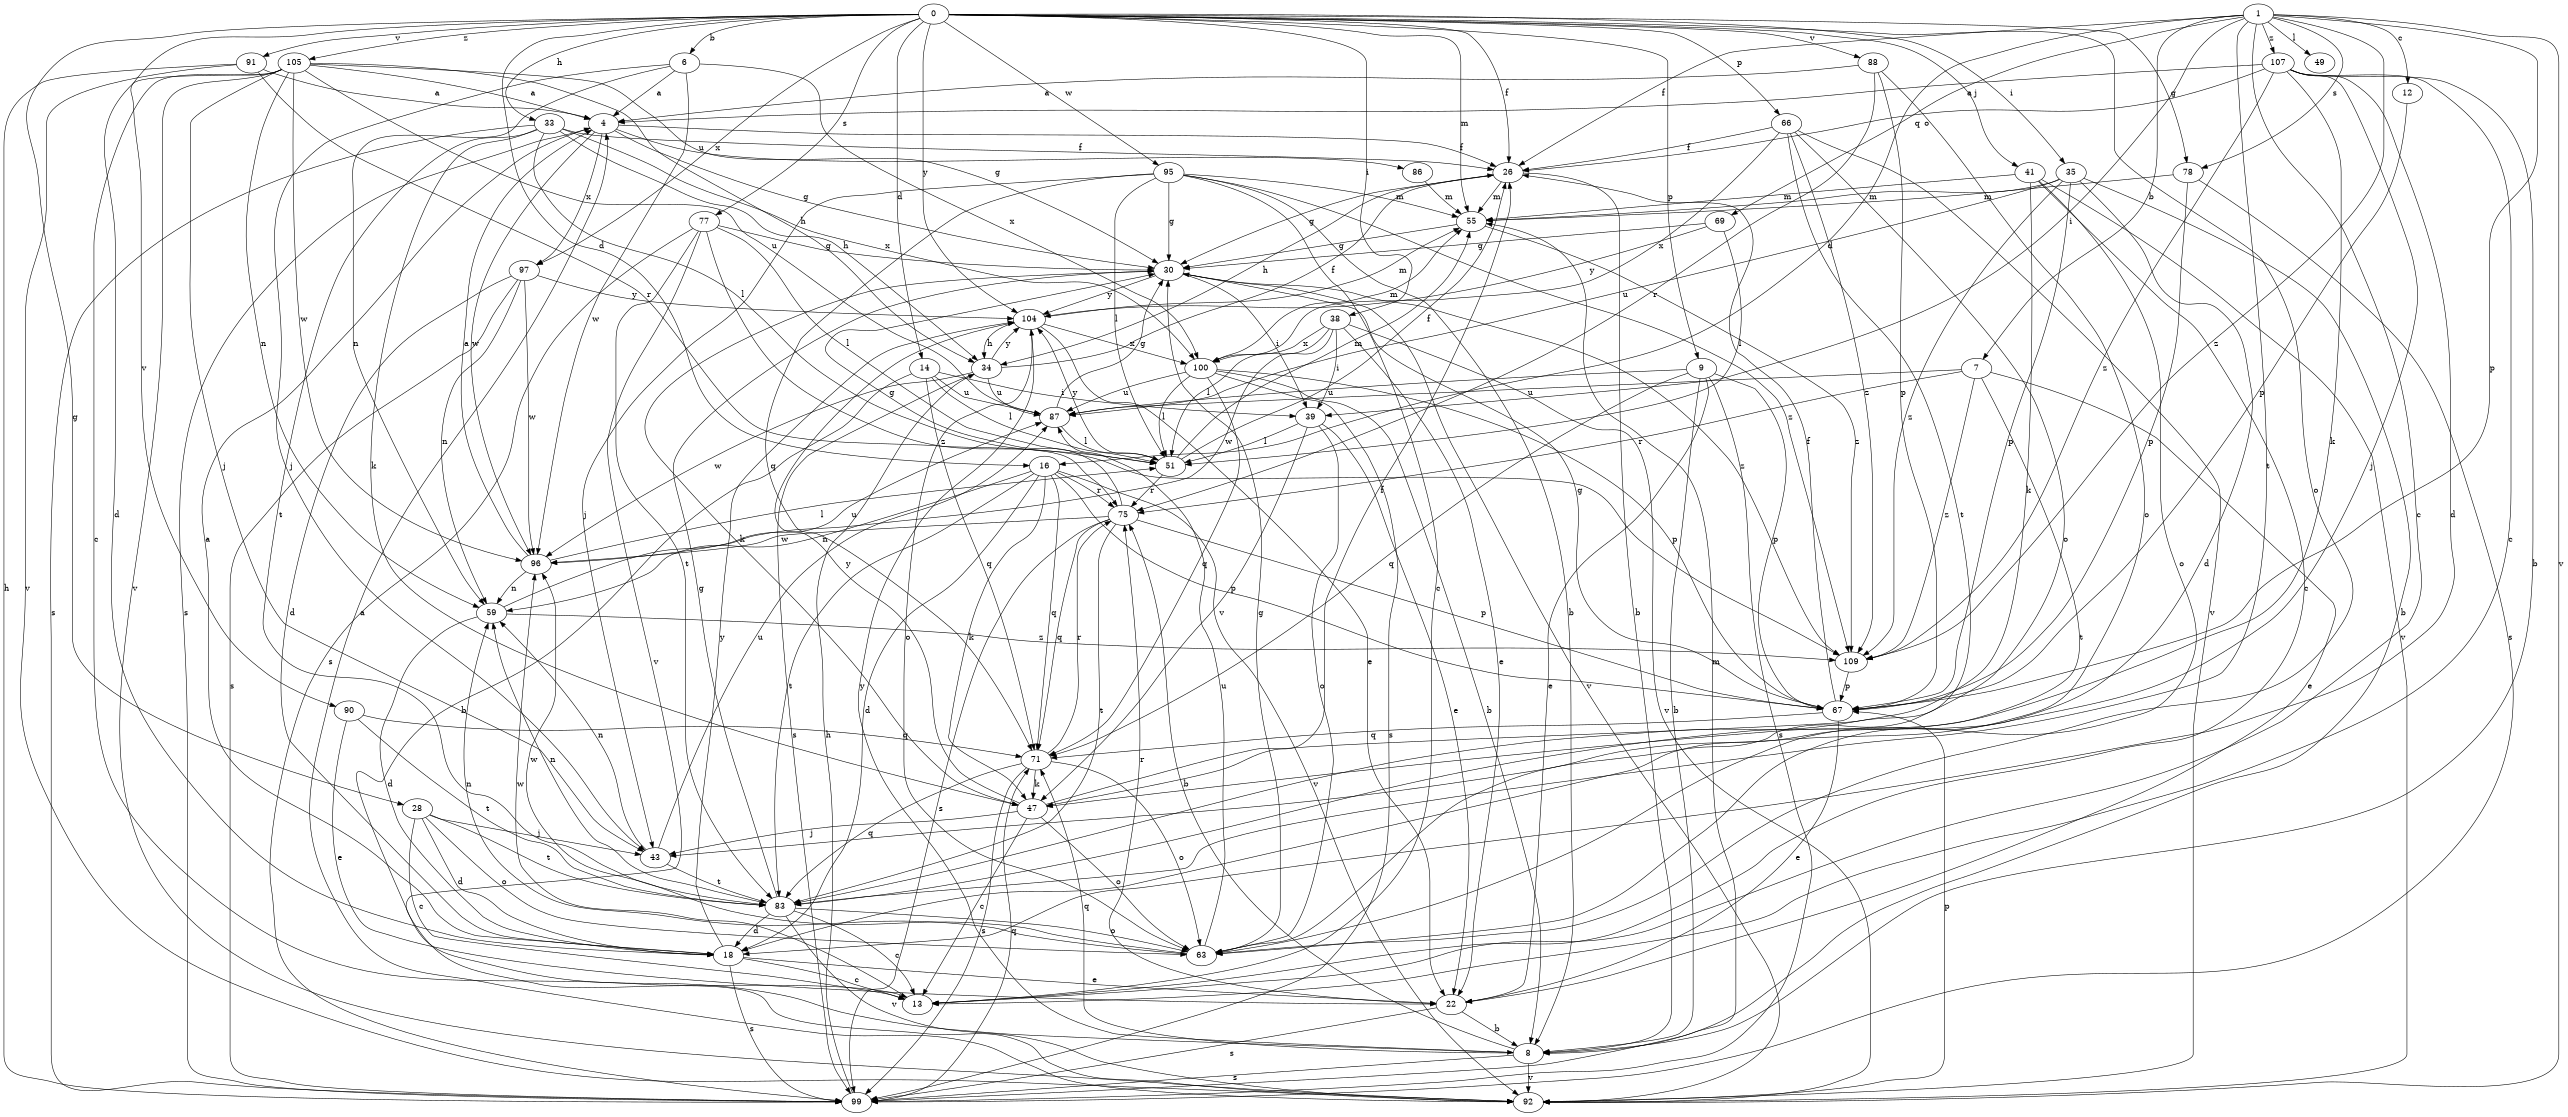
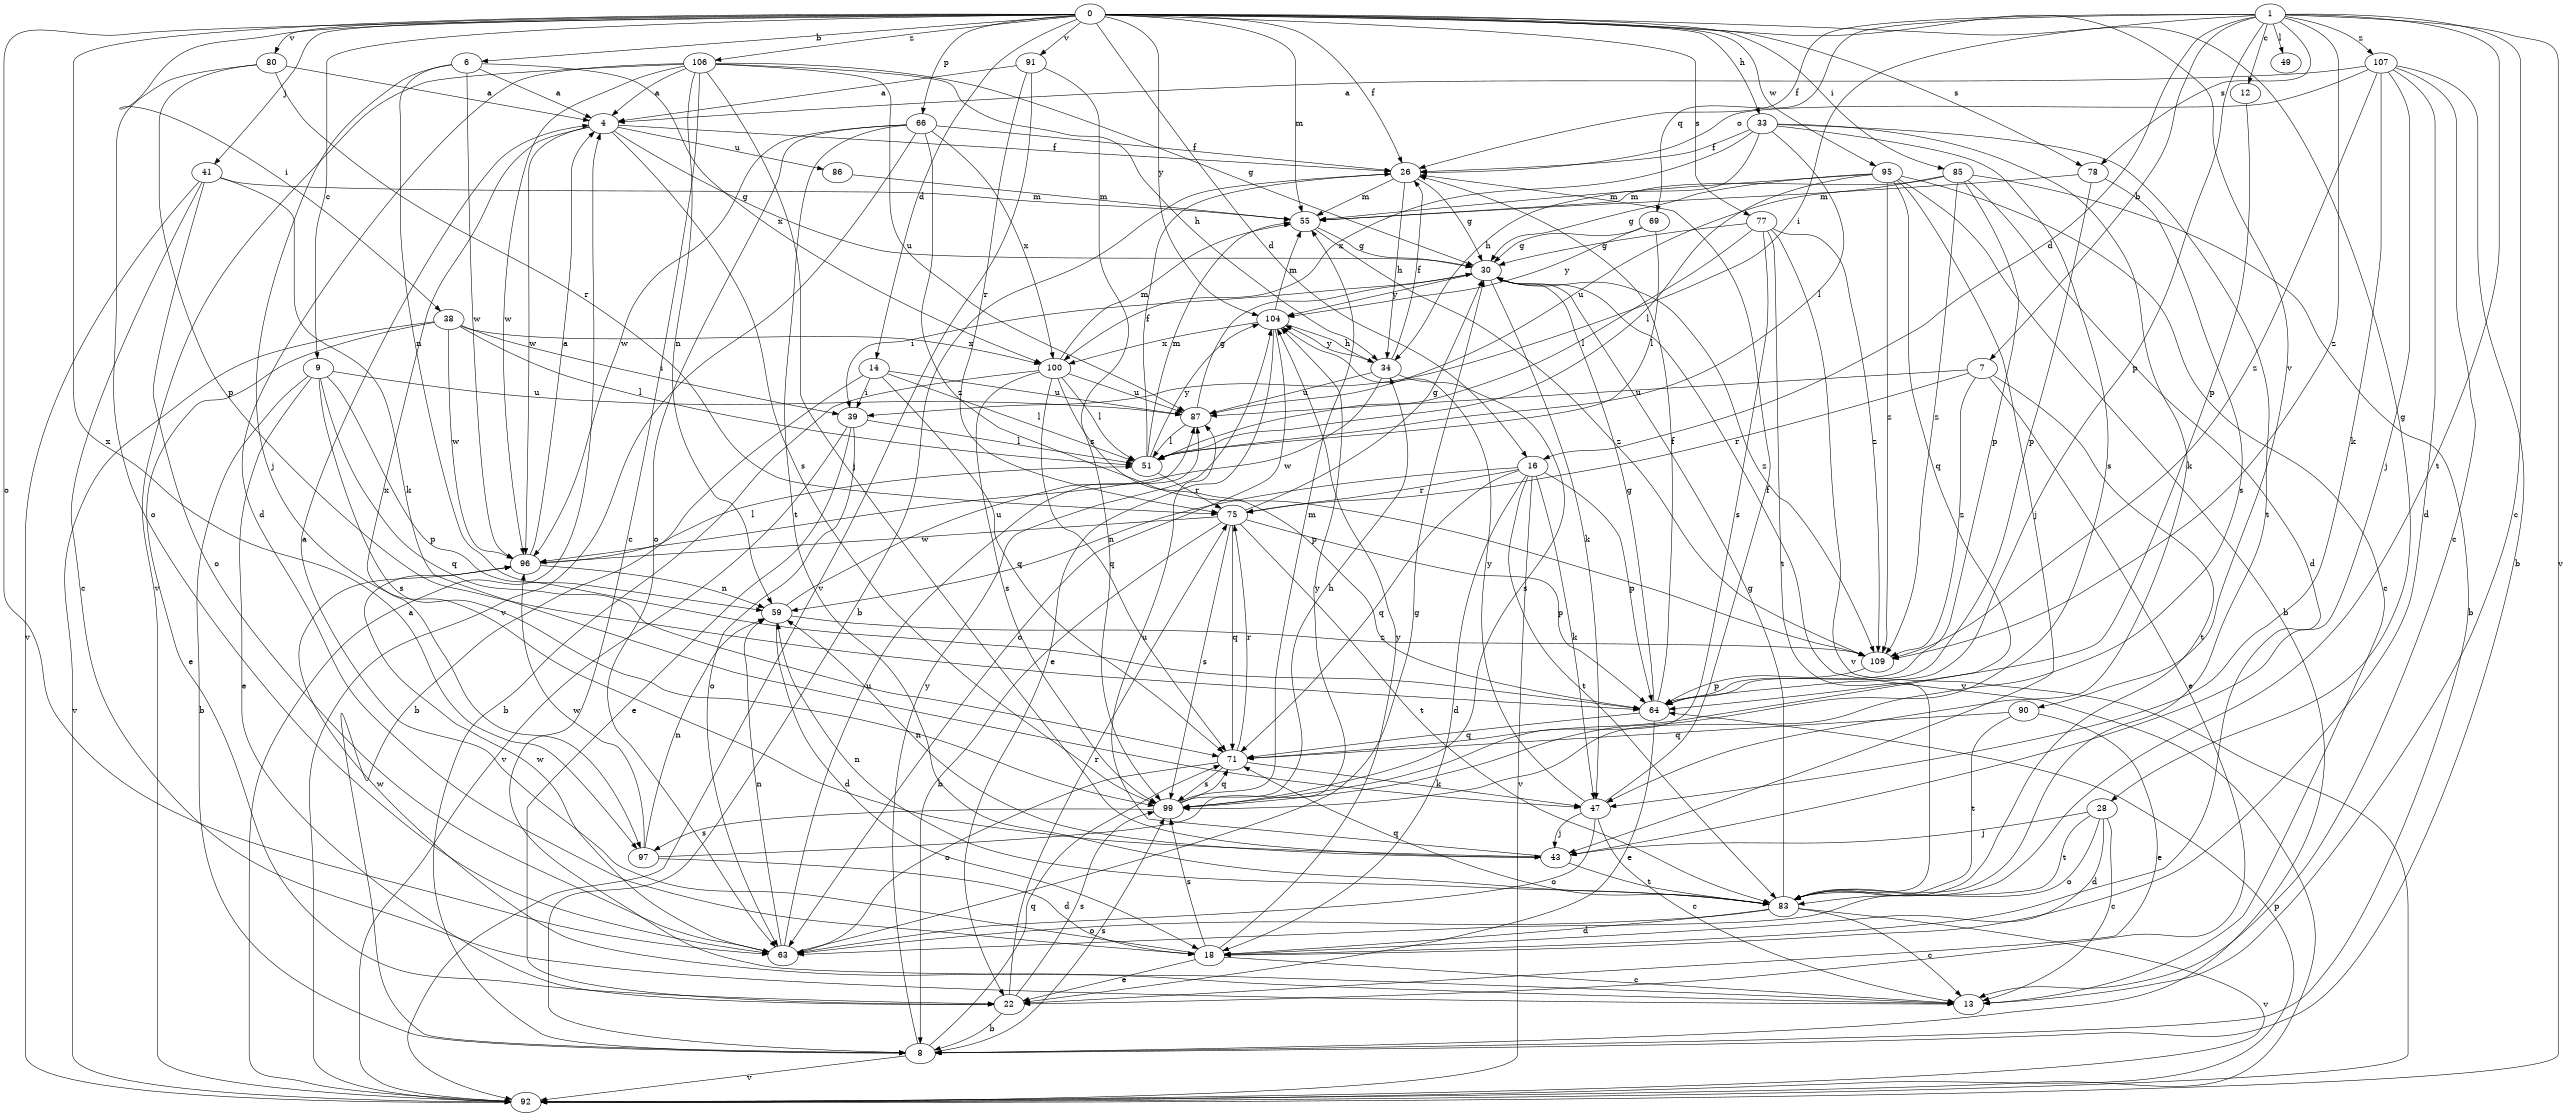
(294, 63) -> (700, 63)
(1873, 63) -> (272, 63)
(2174, 93) -> (1956, 93)
(2071, 173) -> (1958, 173)
(1671, 197) -> (328, 197)
none -> (660, 272)
(7, 589) -> (1092, 442)
(1198, 627) -> (490, 764)
(1838, 711) -> (1654, 711)
(897, 812) -> (1500, 875)
(1233, 879) -> (979, 733)
(230, 914) -> (929, 811)
